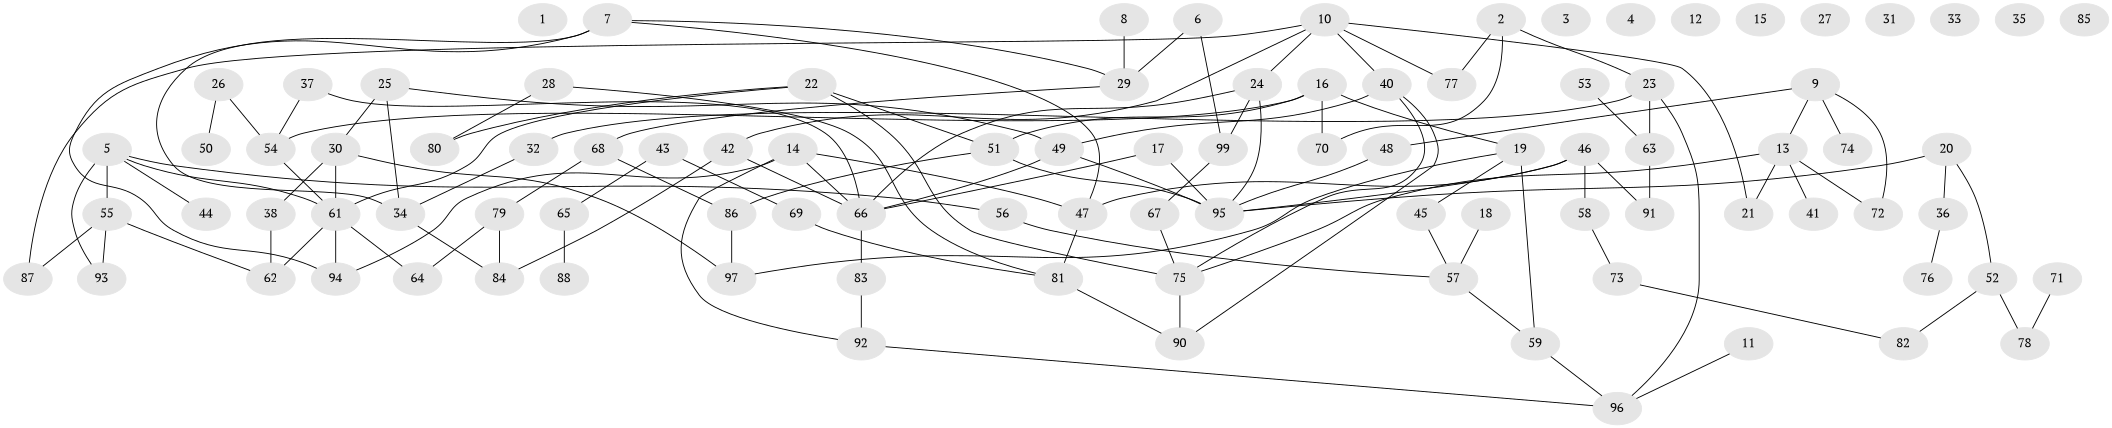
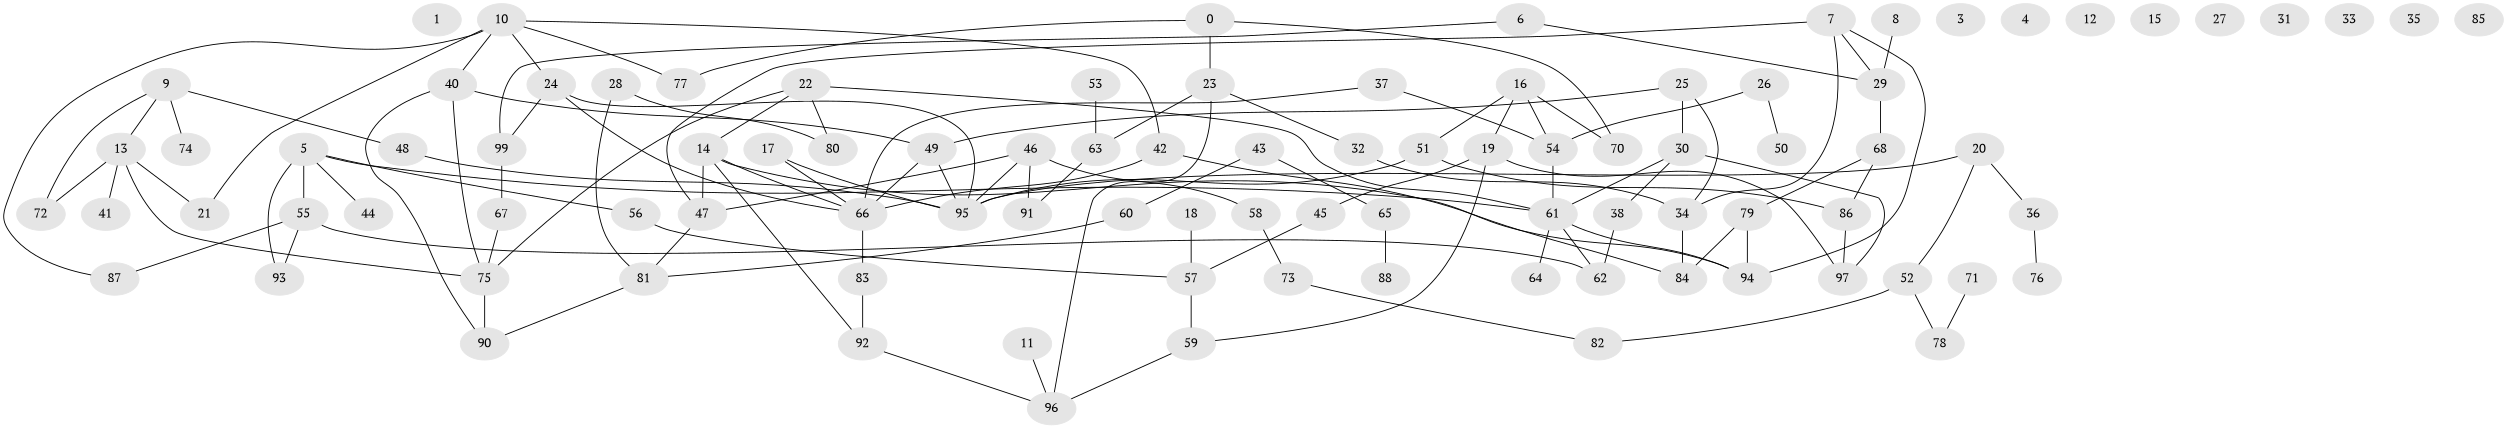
(1501, 20) -> (1210, 20)
(928, 125) -> (758, 115)
(796, 214) -> (1126, 214)
(460, 246) -> (1747, 247)
